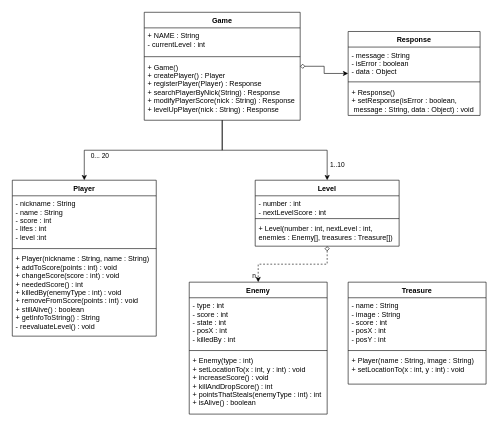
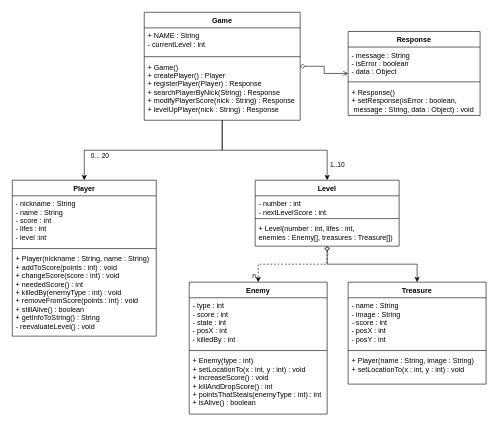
(342, 74) -> (343, 74)
(322, 229) -> (313, 229)
none -> (416, 264)
